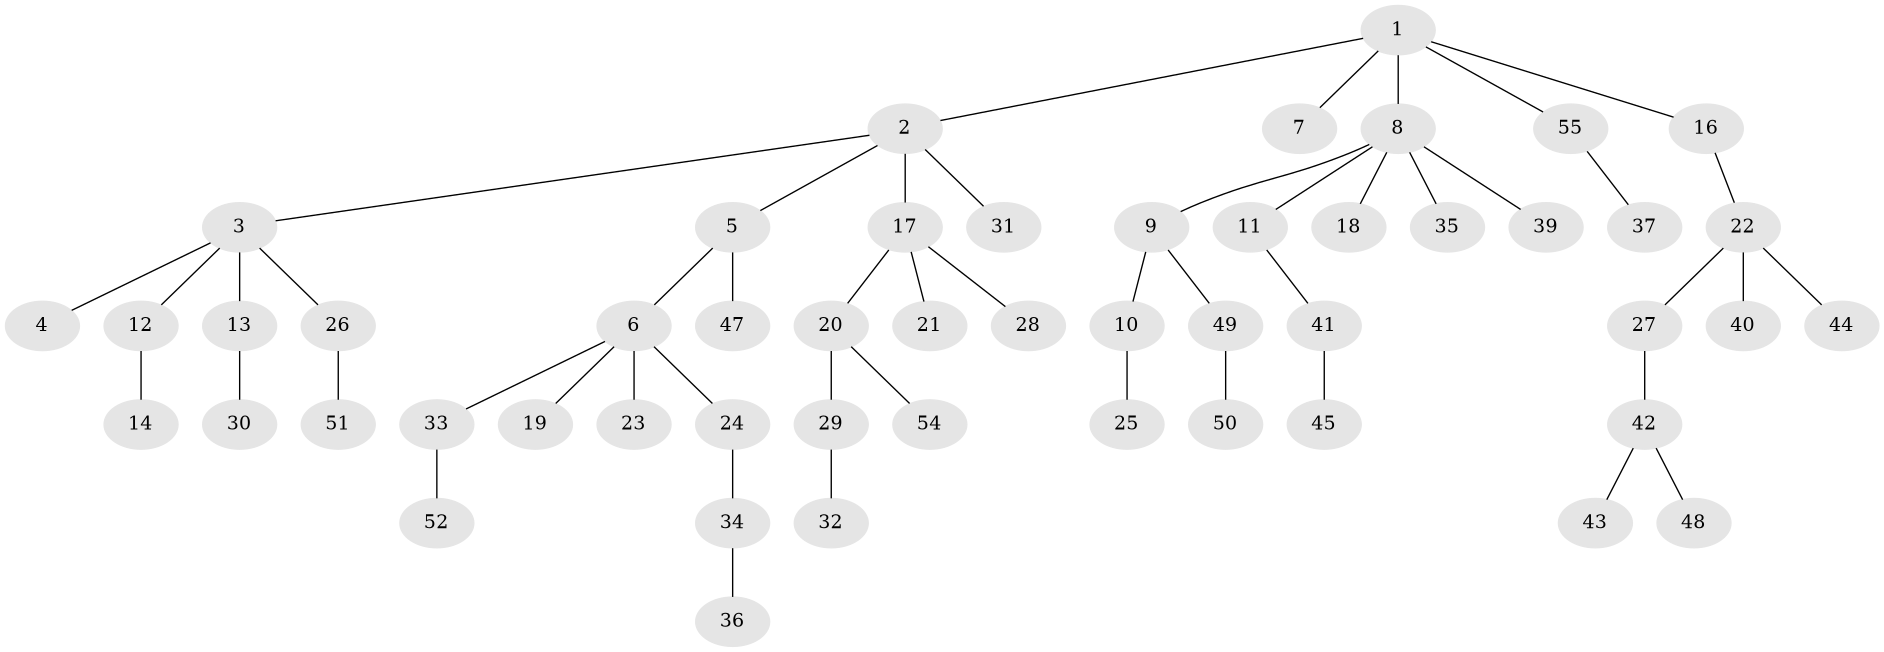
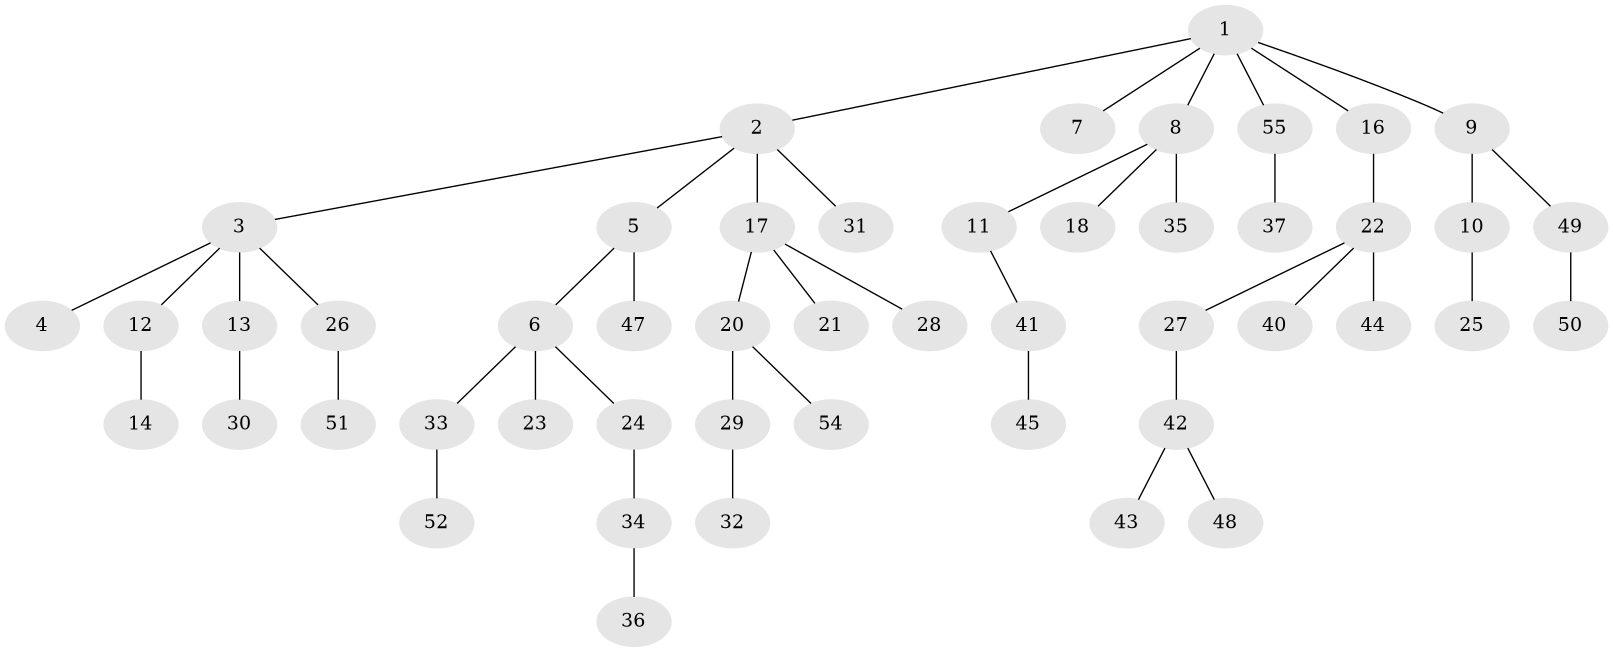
(1275, 178) -> (1351, 76)
(1546, 227) -> none
(535, 425) -> none
